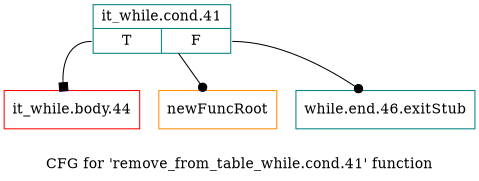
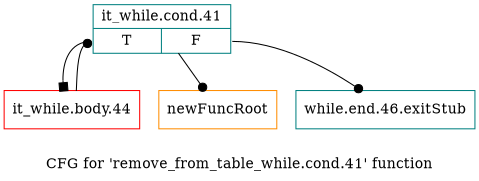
none -> (78, 68)
